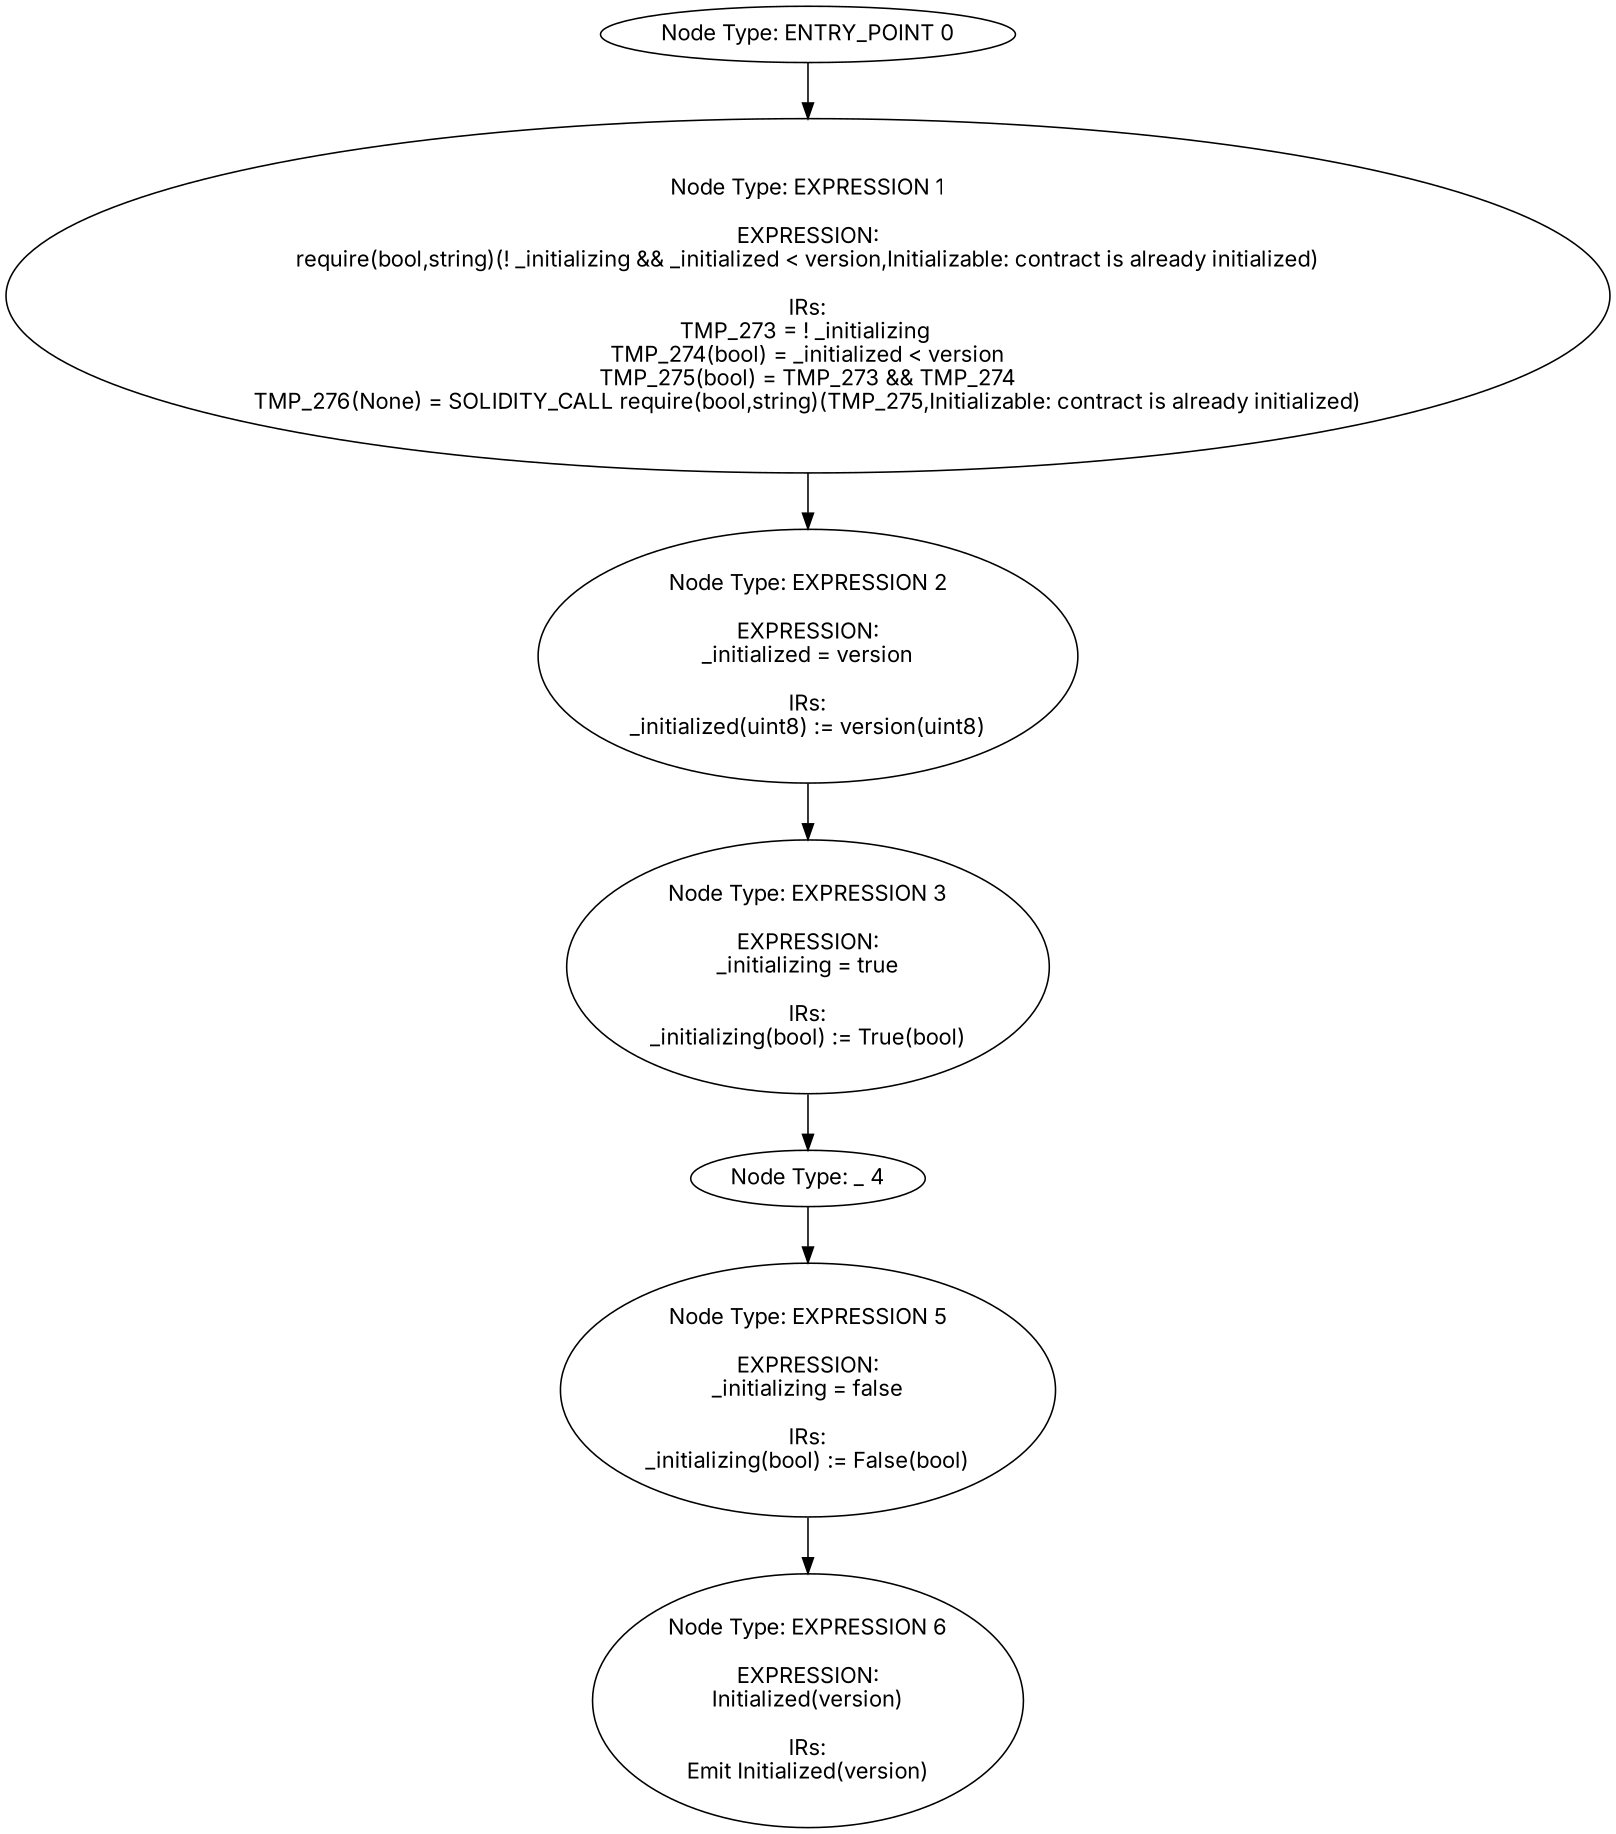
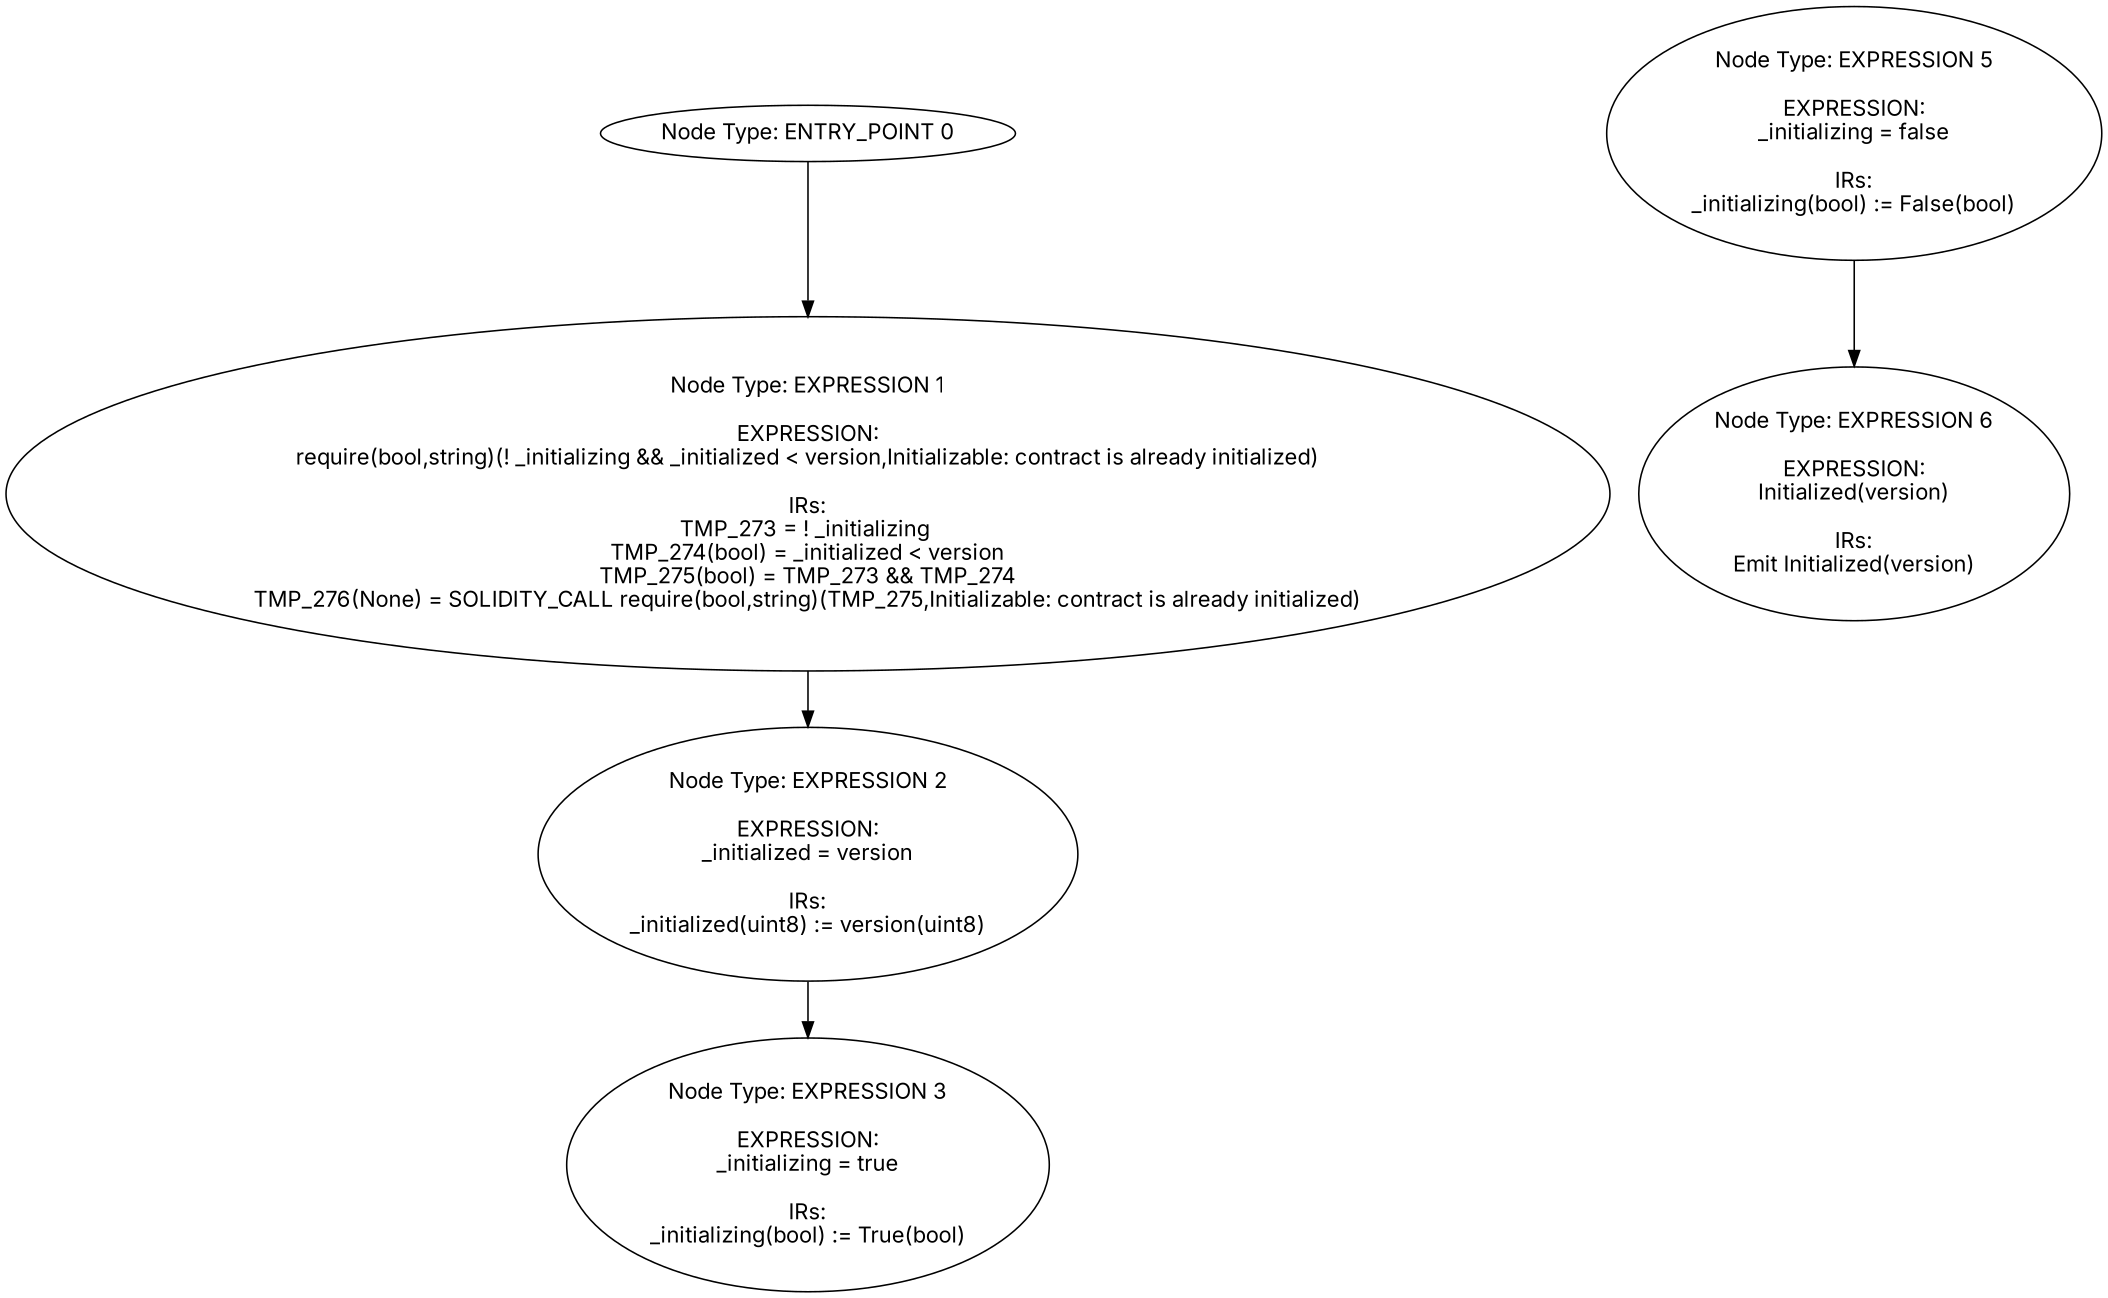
(808, 1178) -> none
